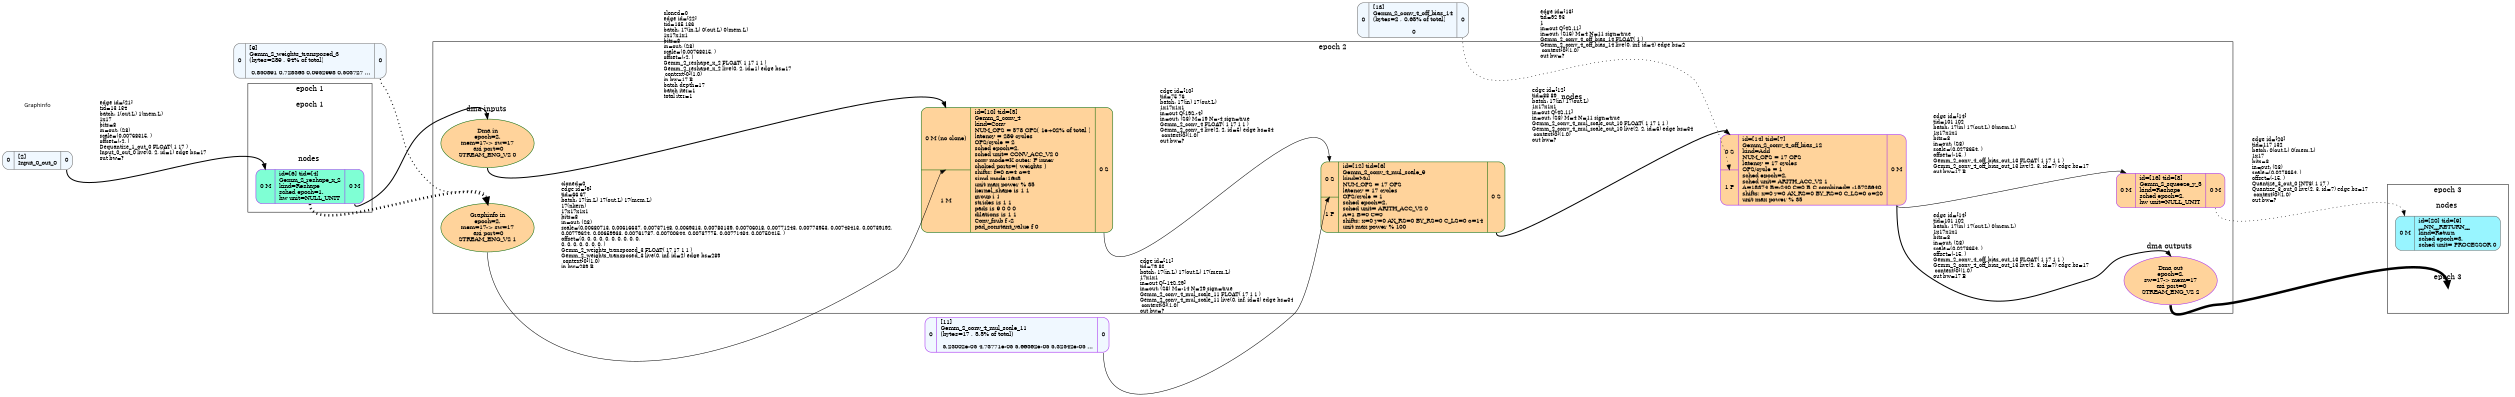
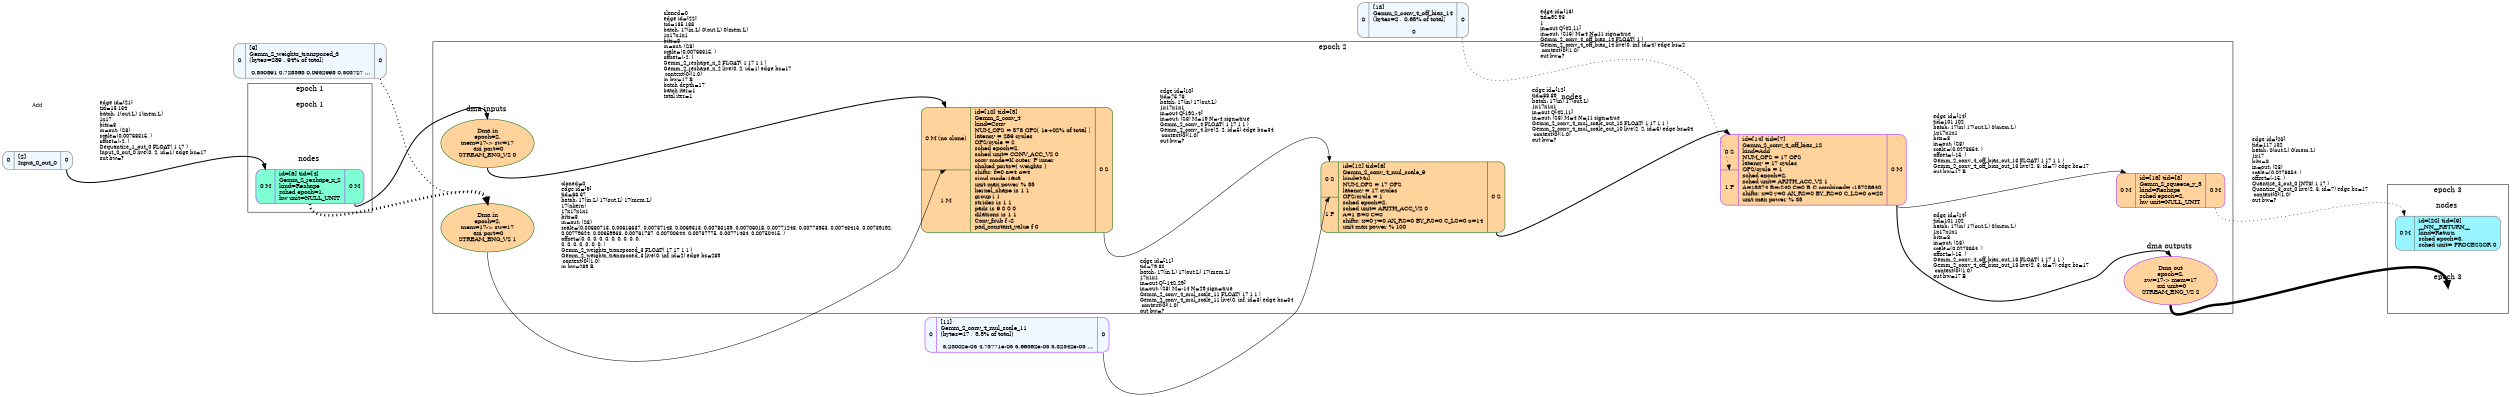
(37, 106) -> (37, 106)
(488, 228) -> (488, 228)
(2171, 281) -> (2171, 281)
